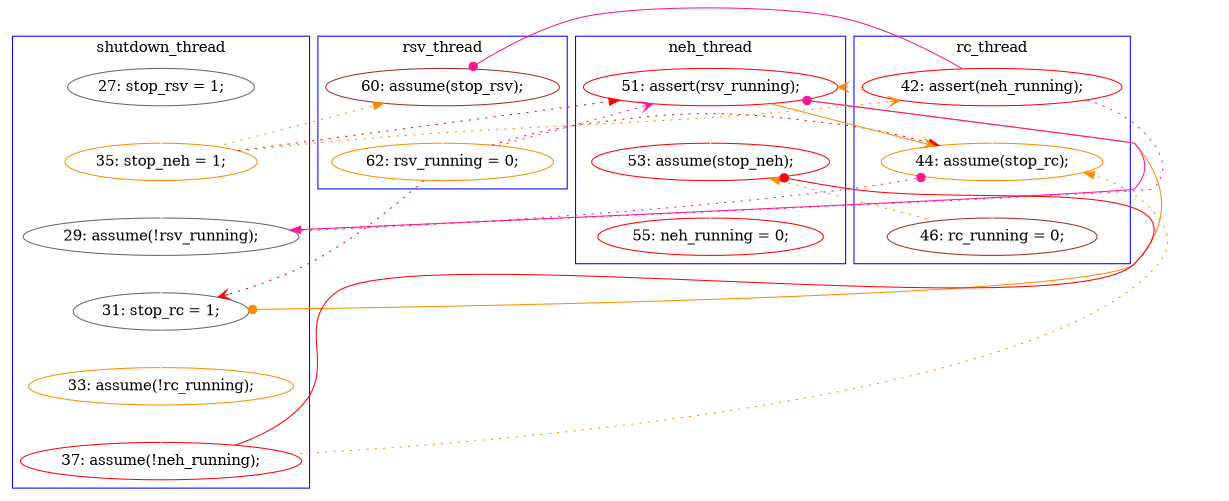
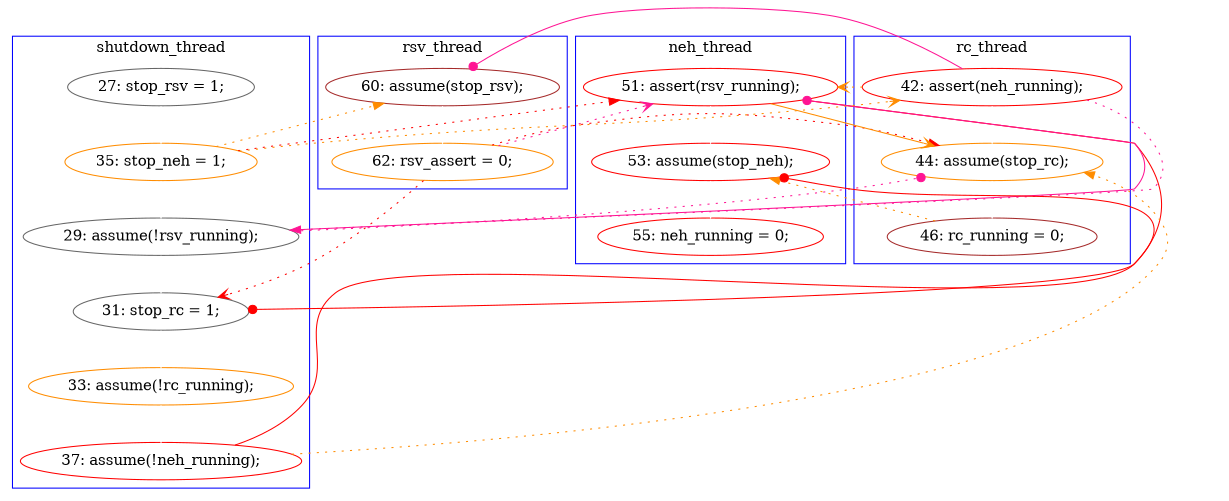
(443, 162) -> (443, 162)
(864, 293) -> (864, 293)
